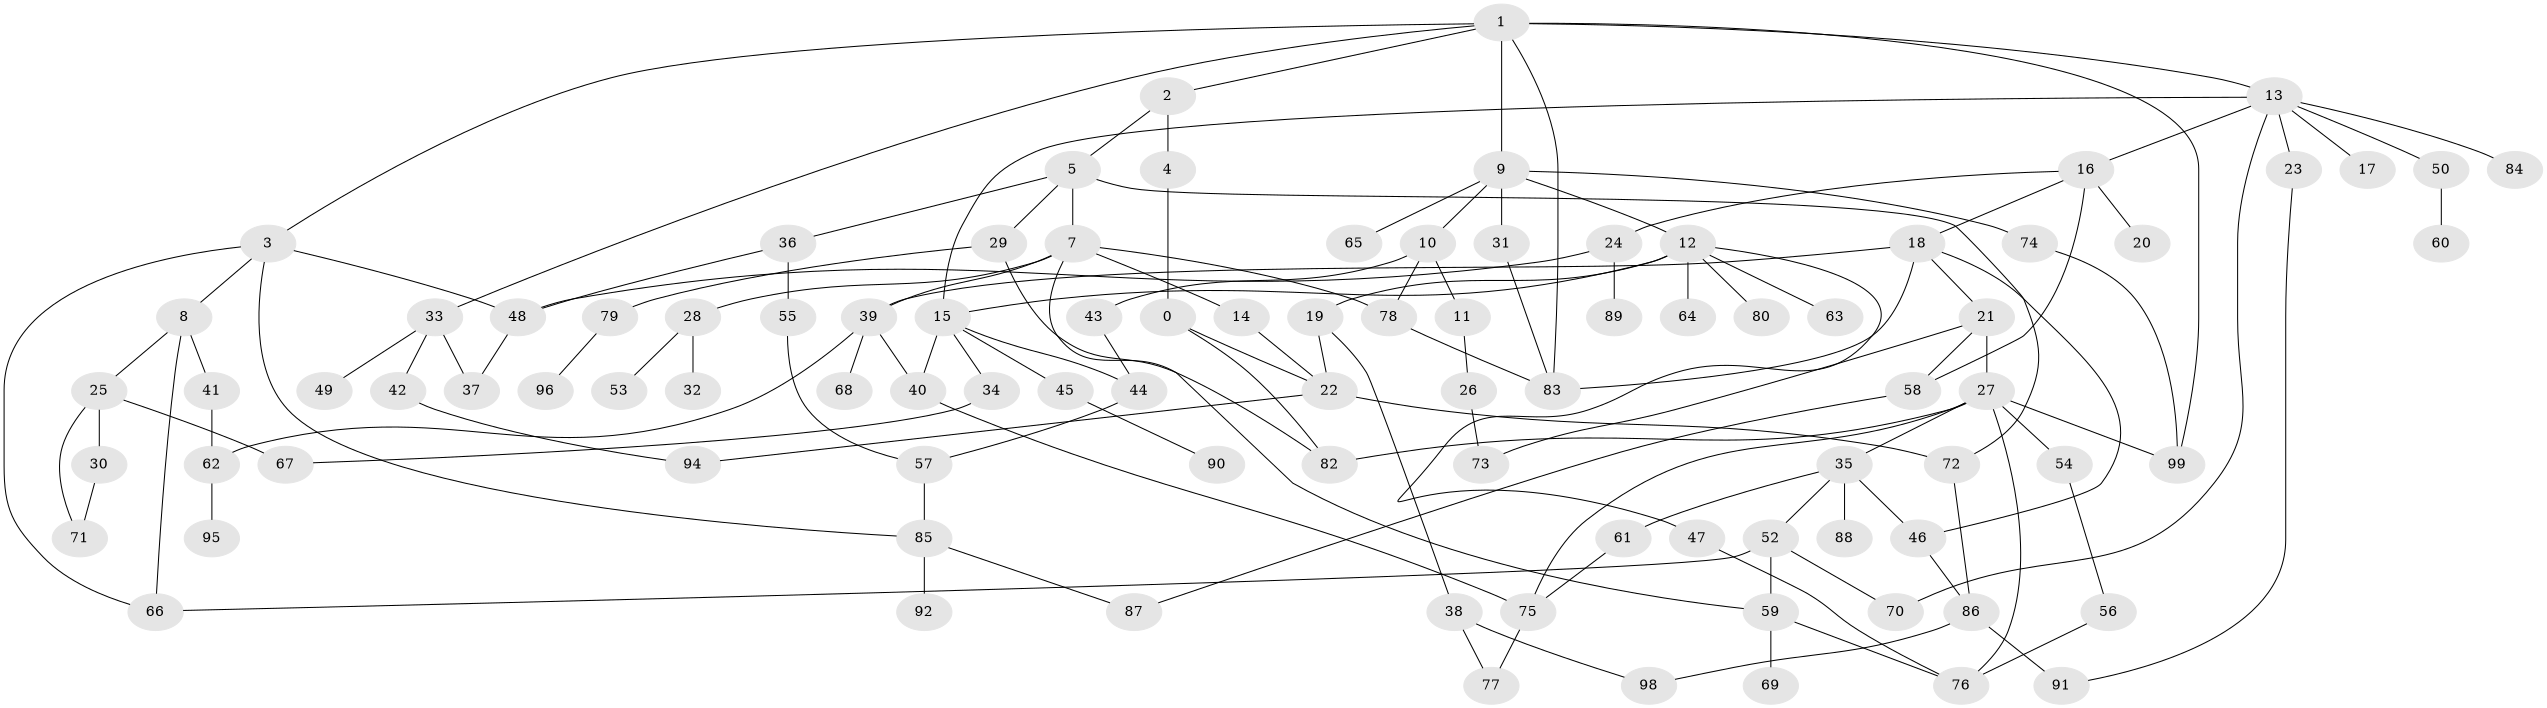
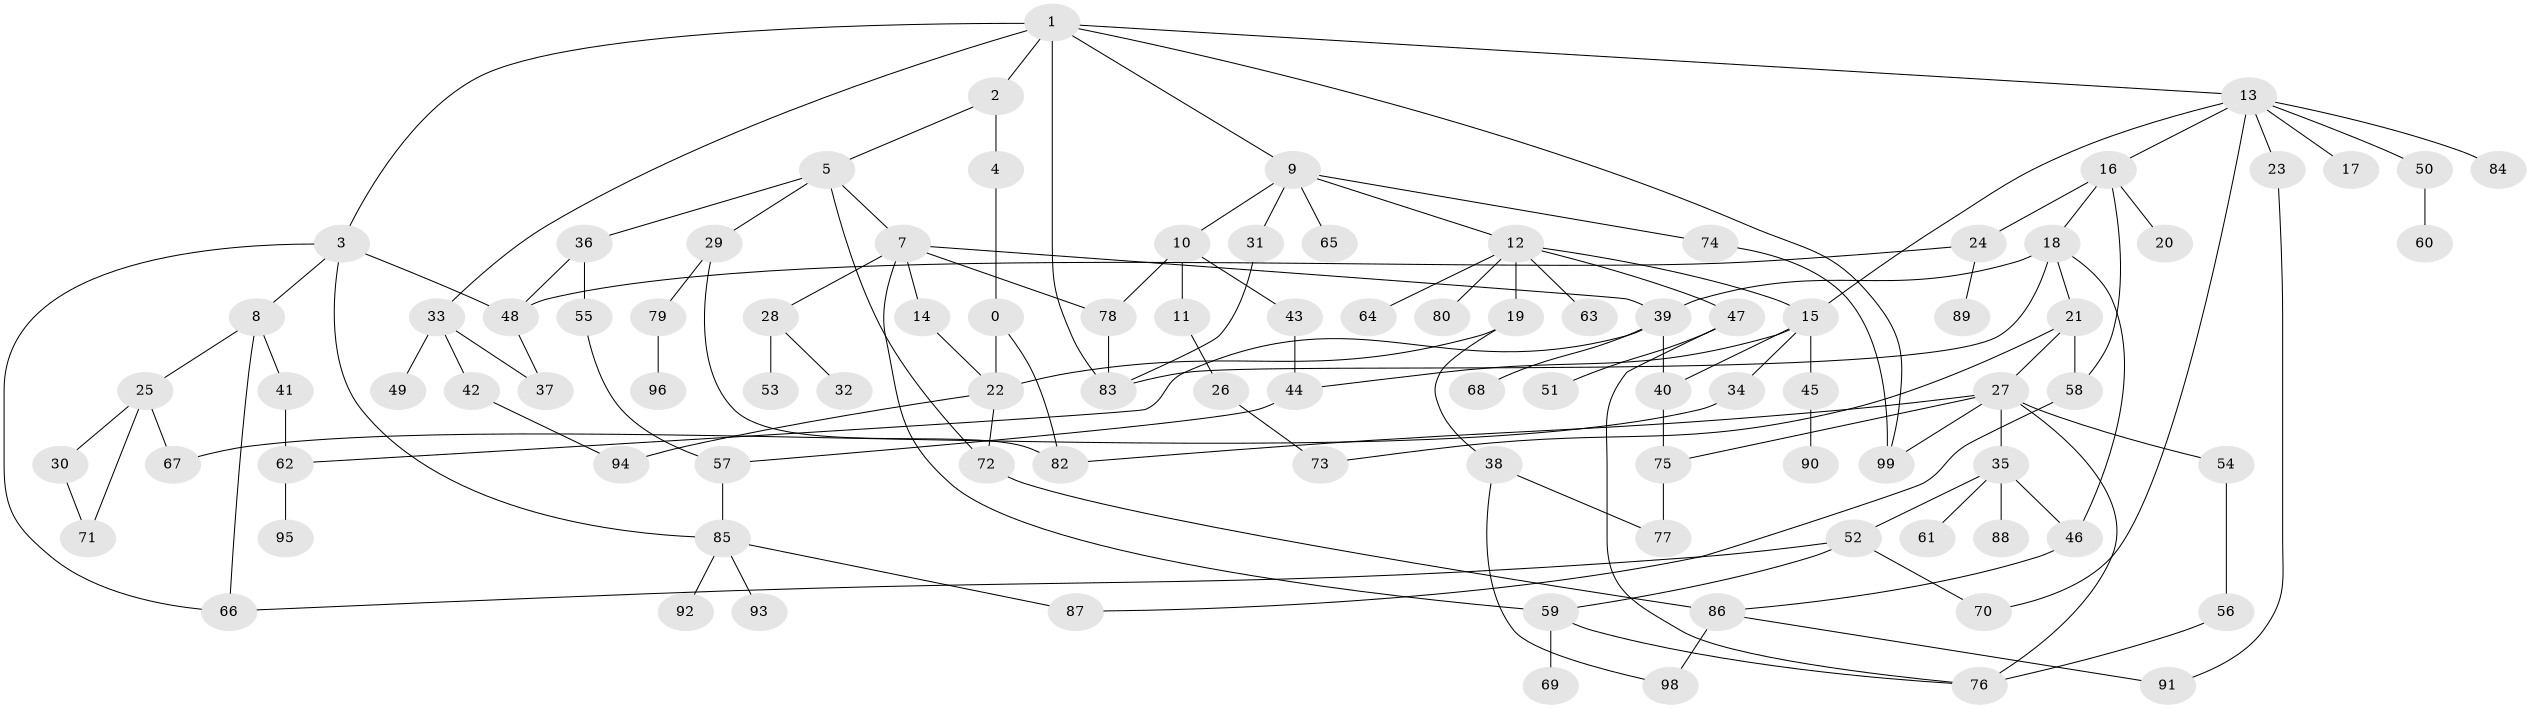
none -> (1551, 391)
(1562, 585) -> none
none -> (760, 612)
